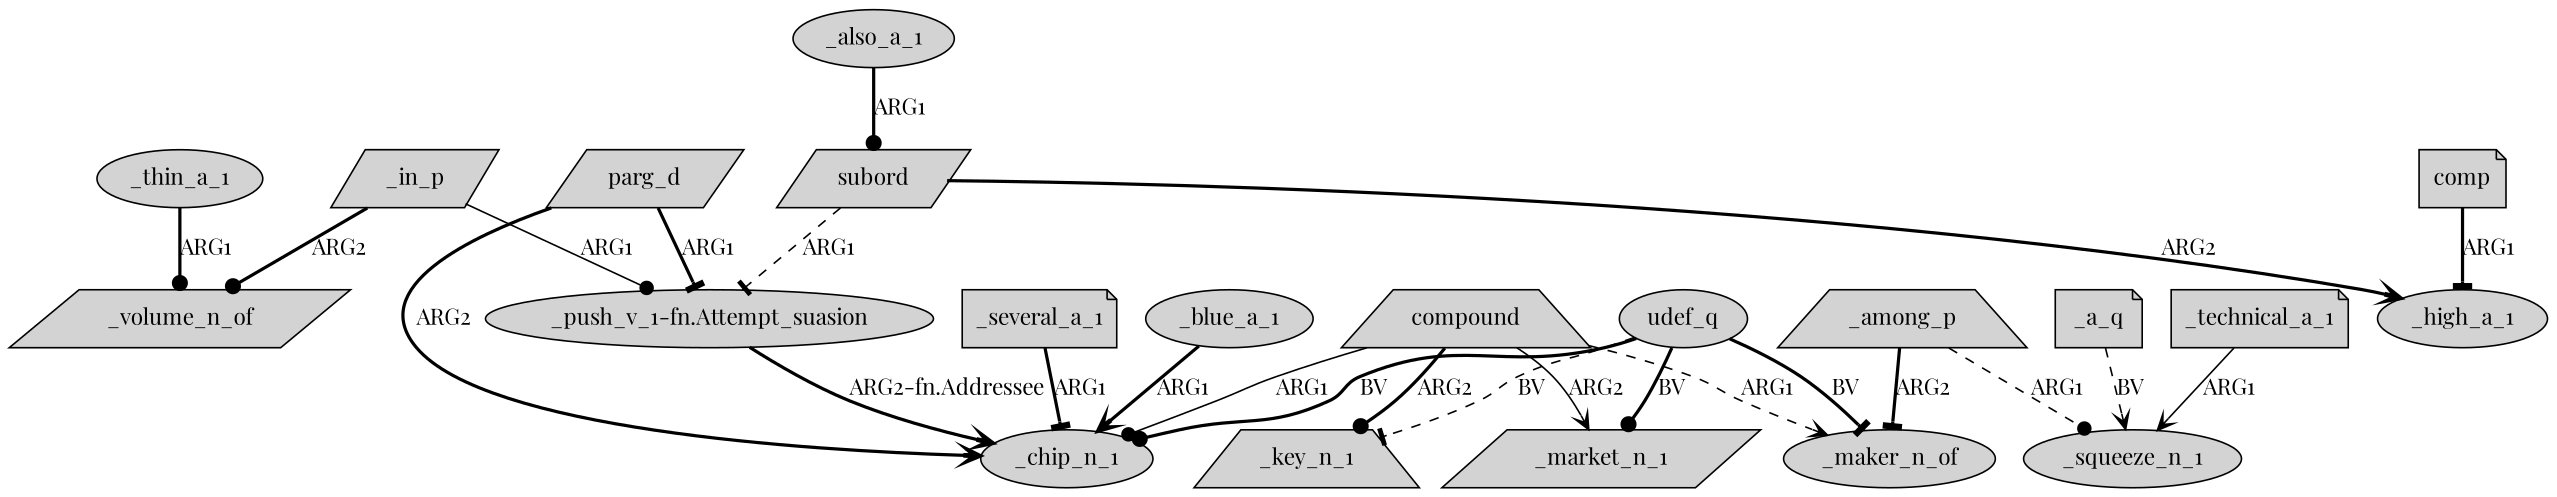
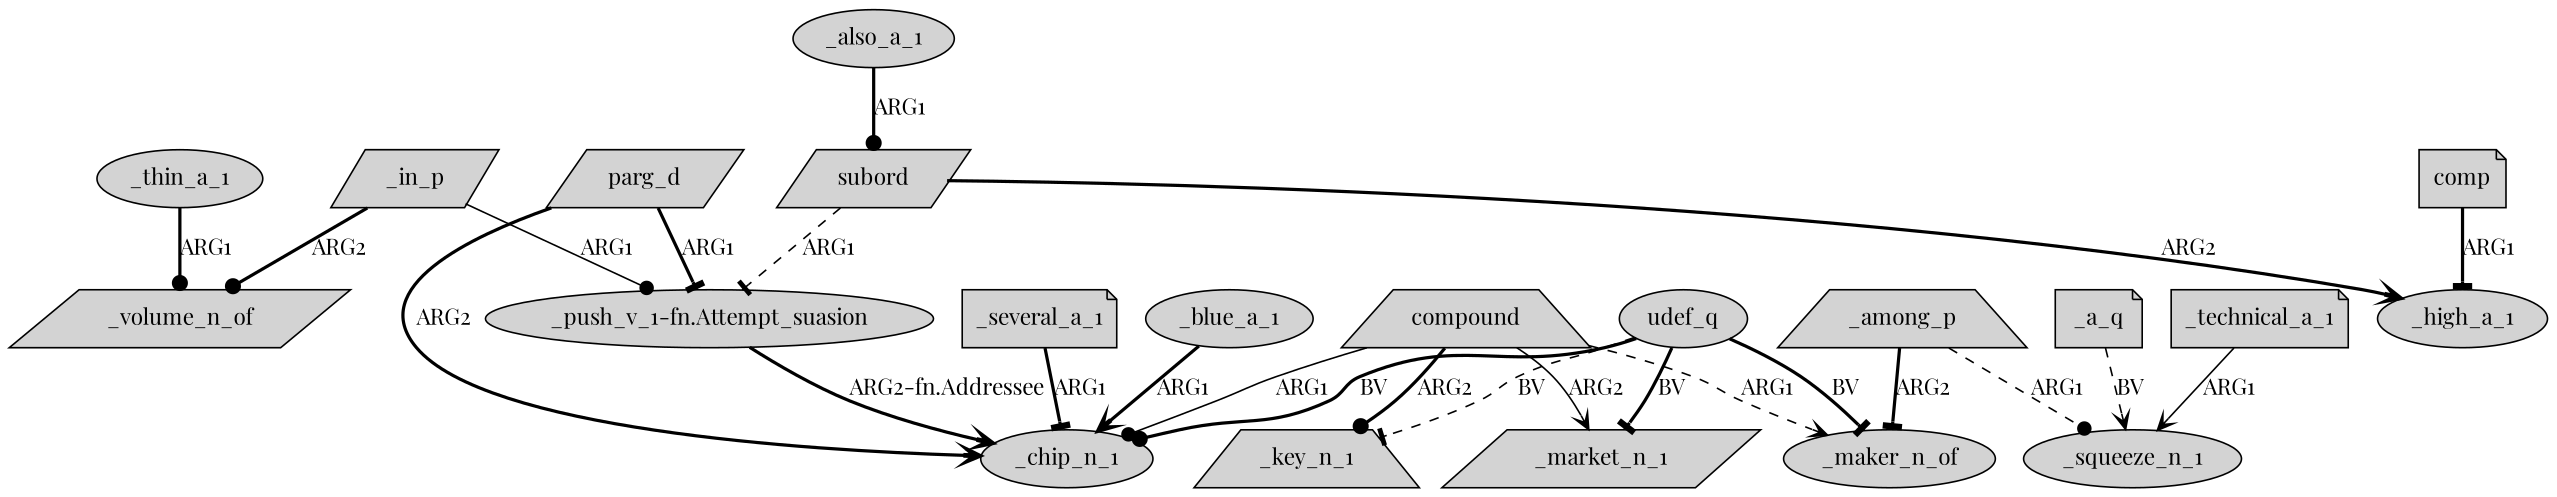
(1653, 386) -> (1653, 386)
